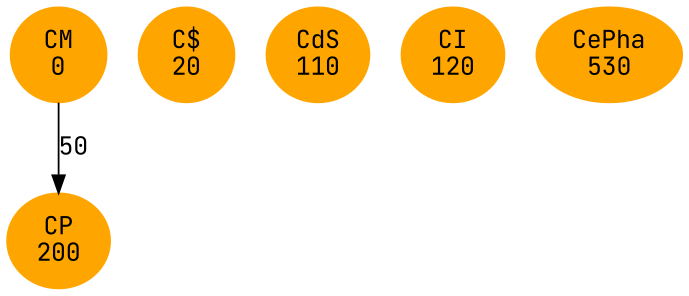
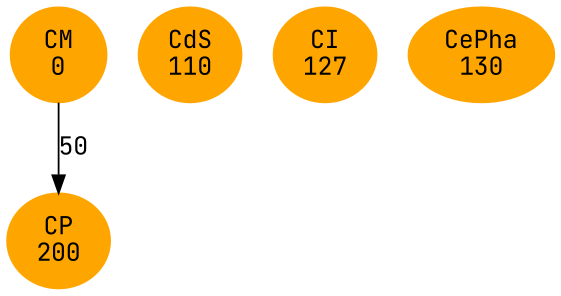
(187, 55) -> none
(453, 55) -> (325, 55)
(609, 55) -> (481, 55)
